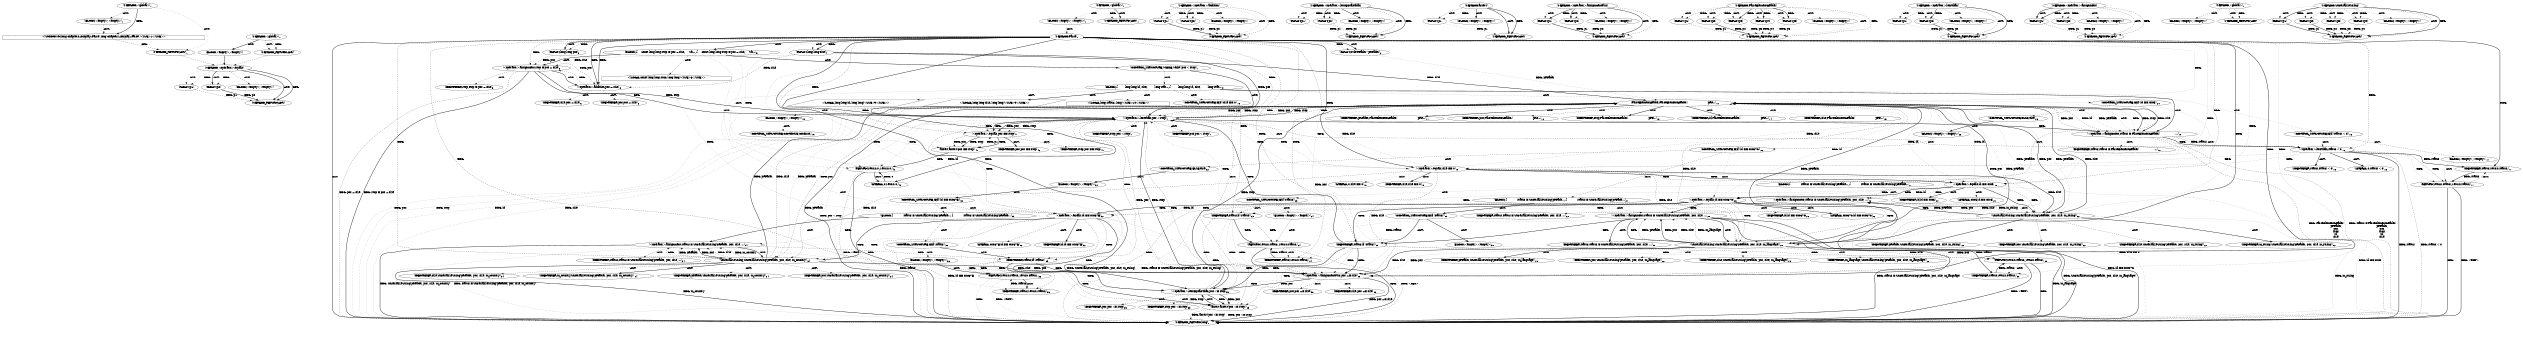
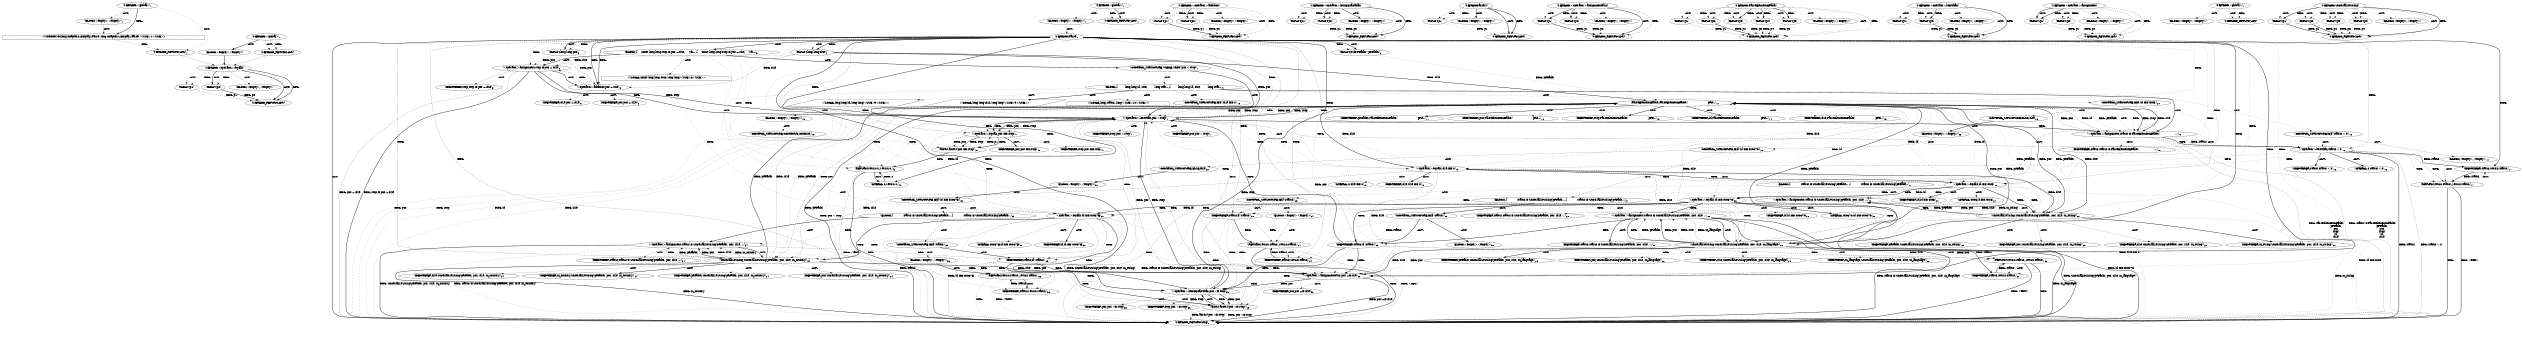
(977, 150) -> (977, 150)
(1355, 292) -> none
